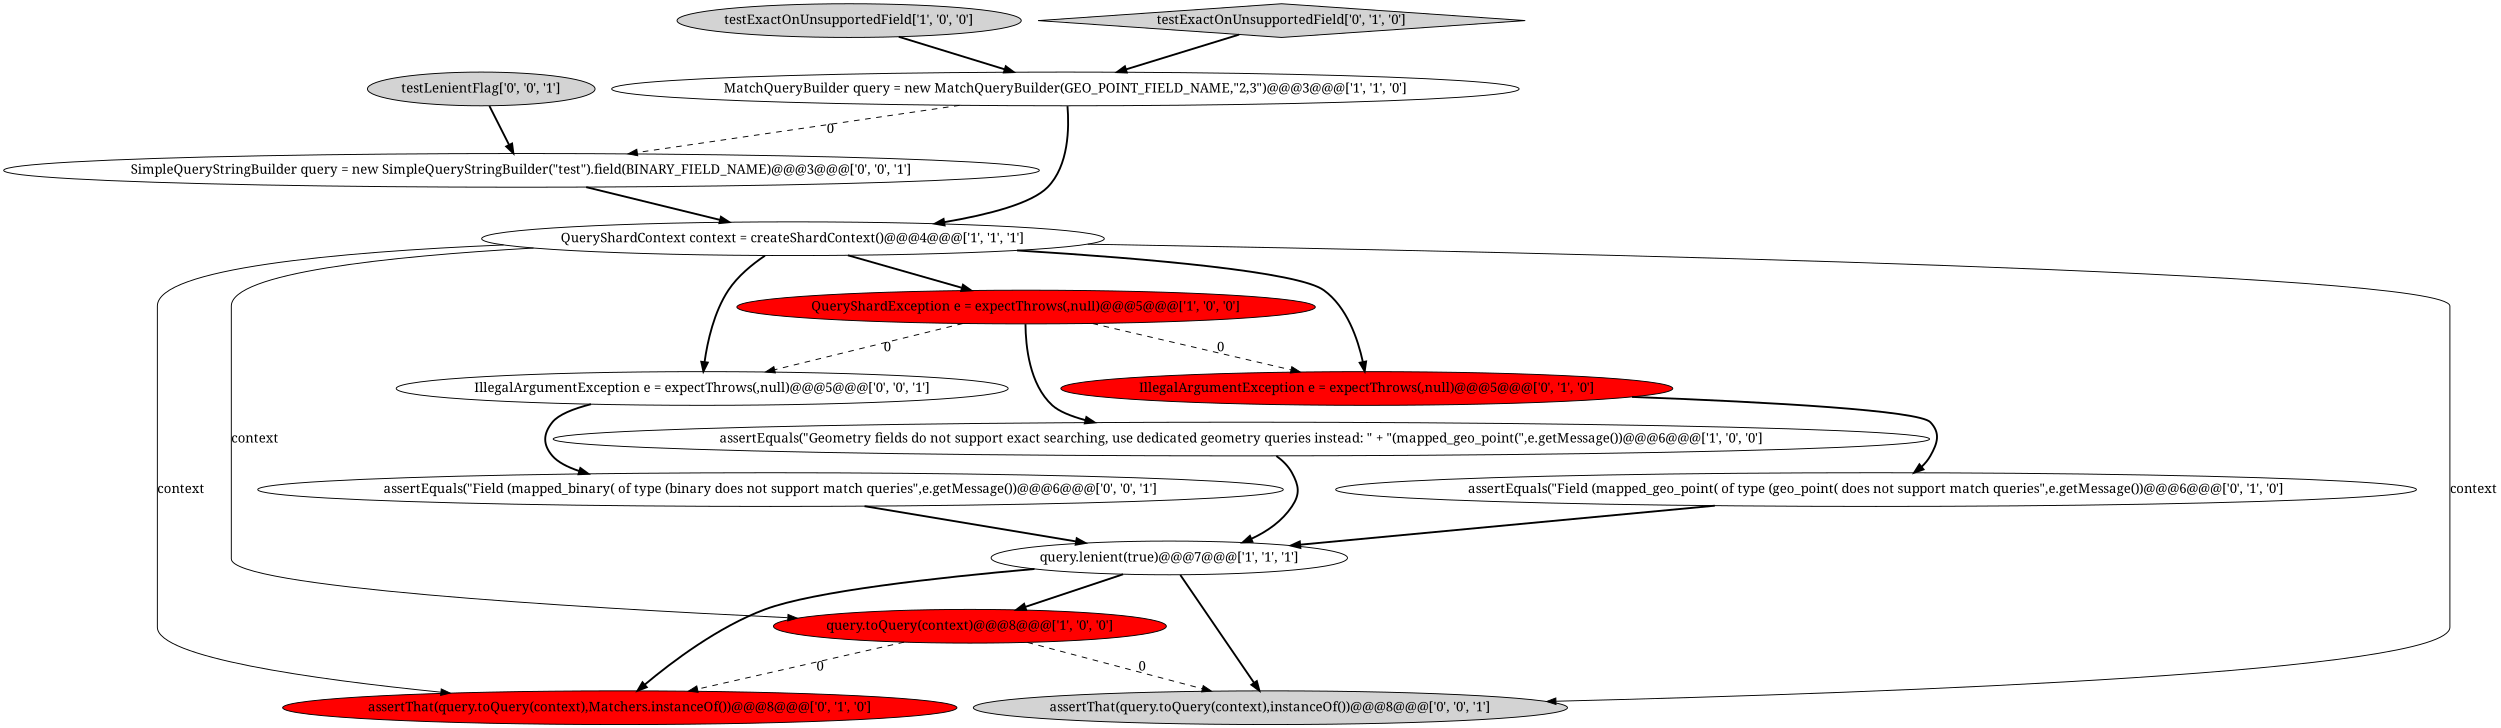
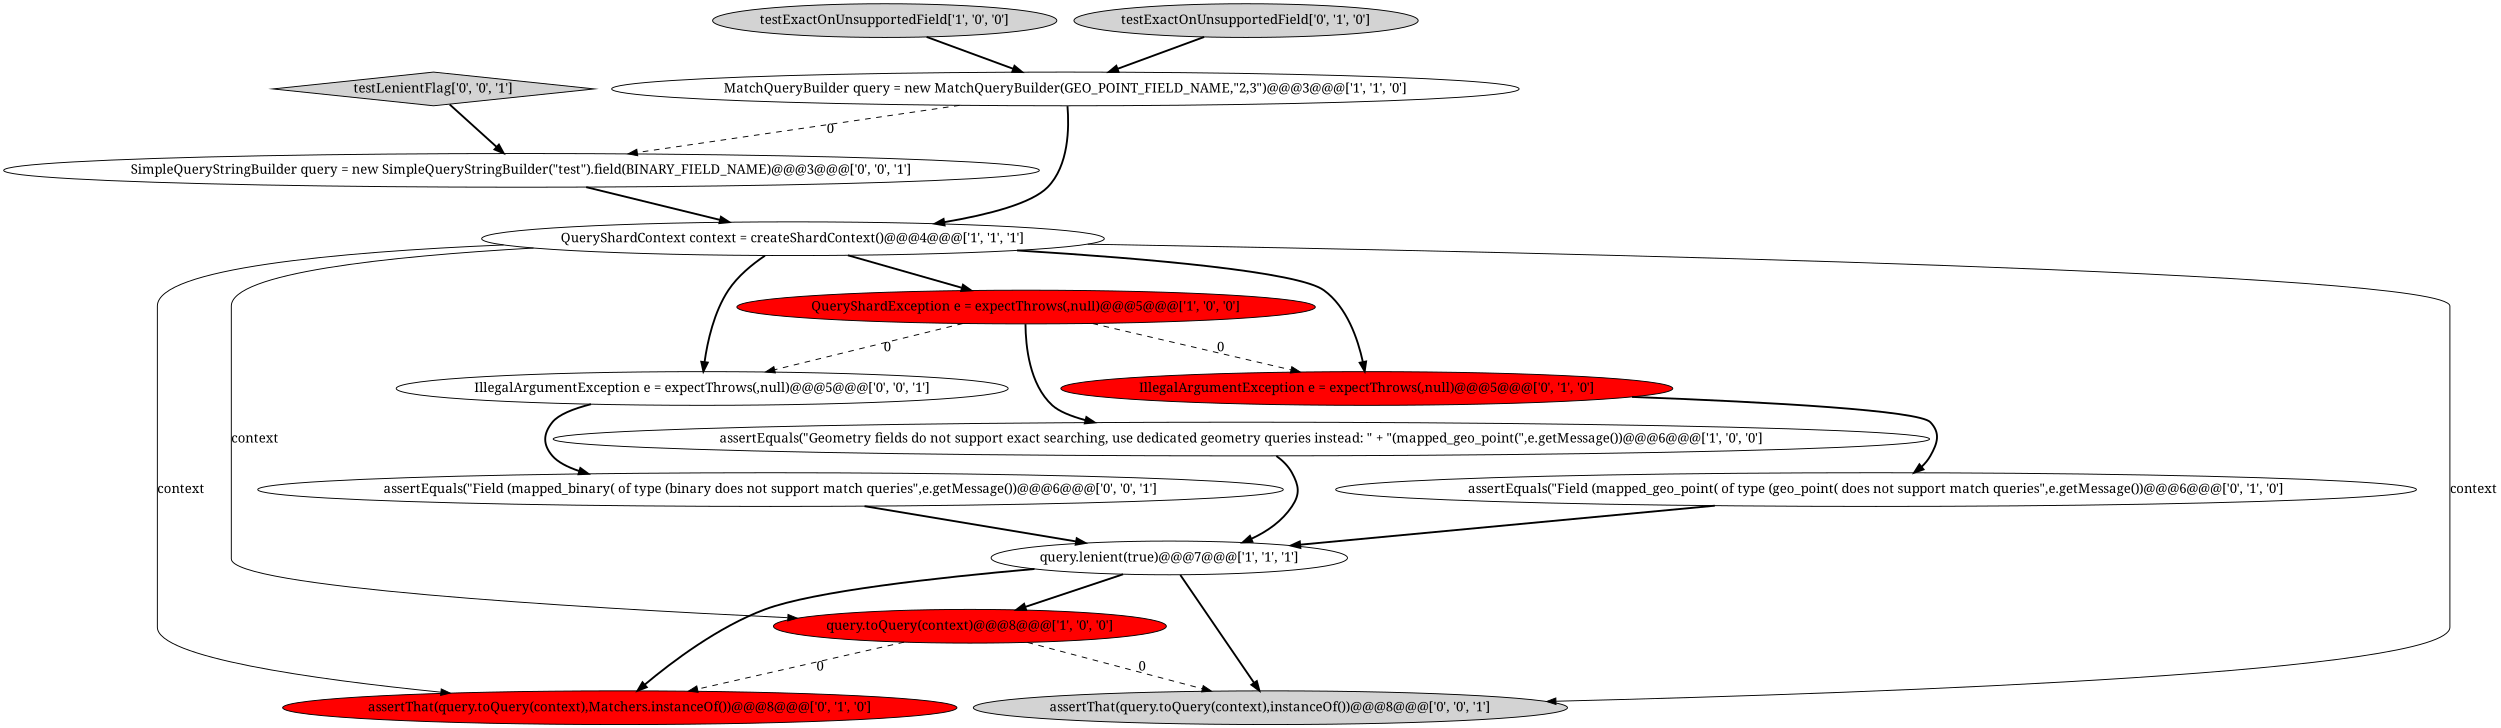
(1282, 21) -> (1246, 21)
(481, 89) -> (434, 89)
